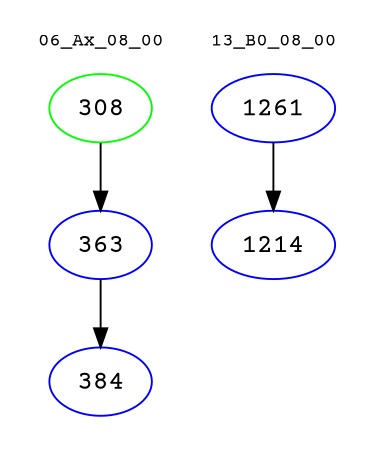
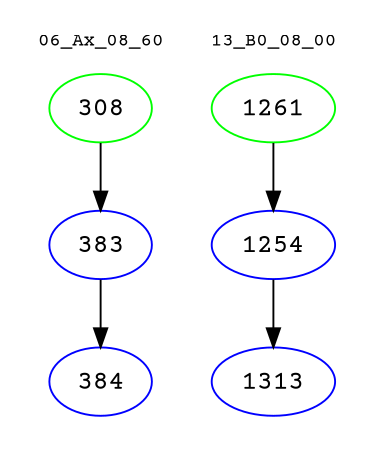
(102, 41) -> (102, 41)
(273, 108) -> (273, 108)
(101, 245) -> (101, 245)
(273, 245) -> (273, 245)
none -> (273, 382)
